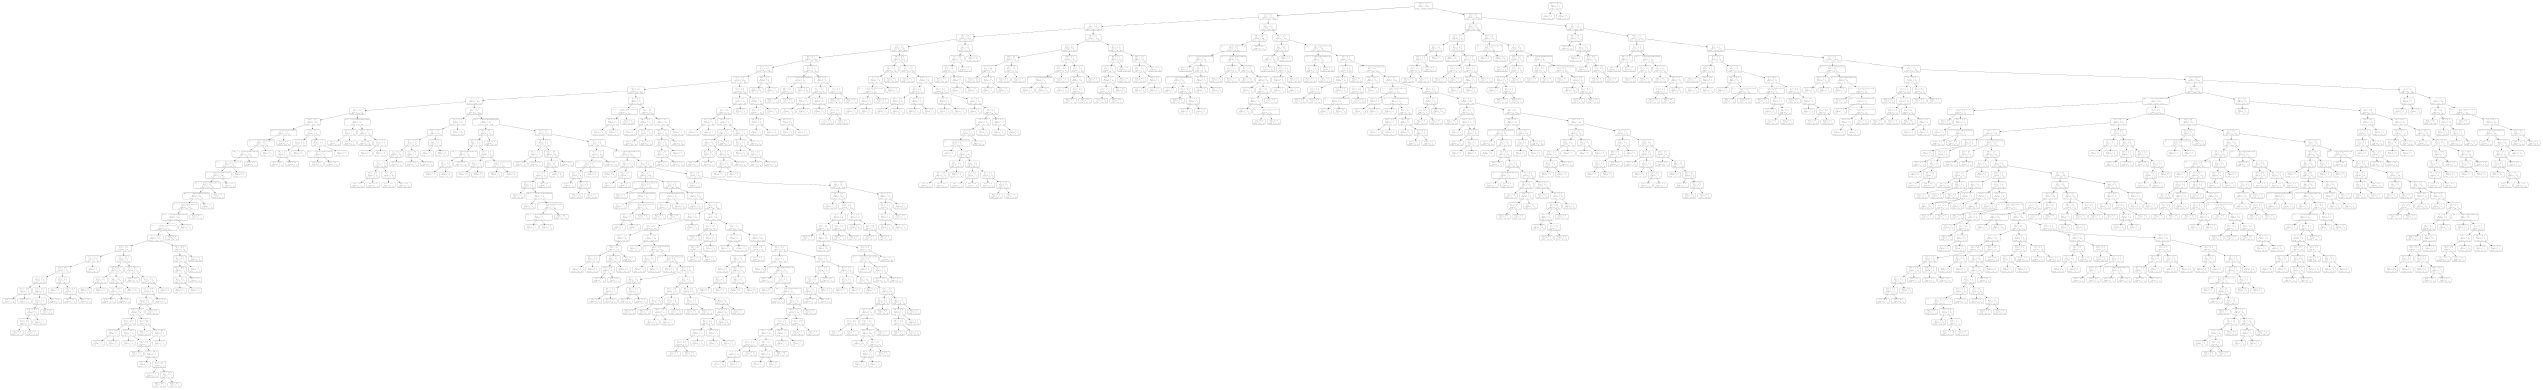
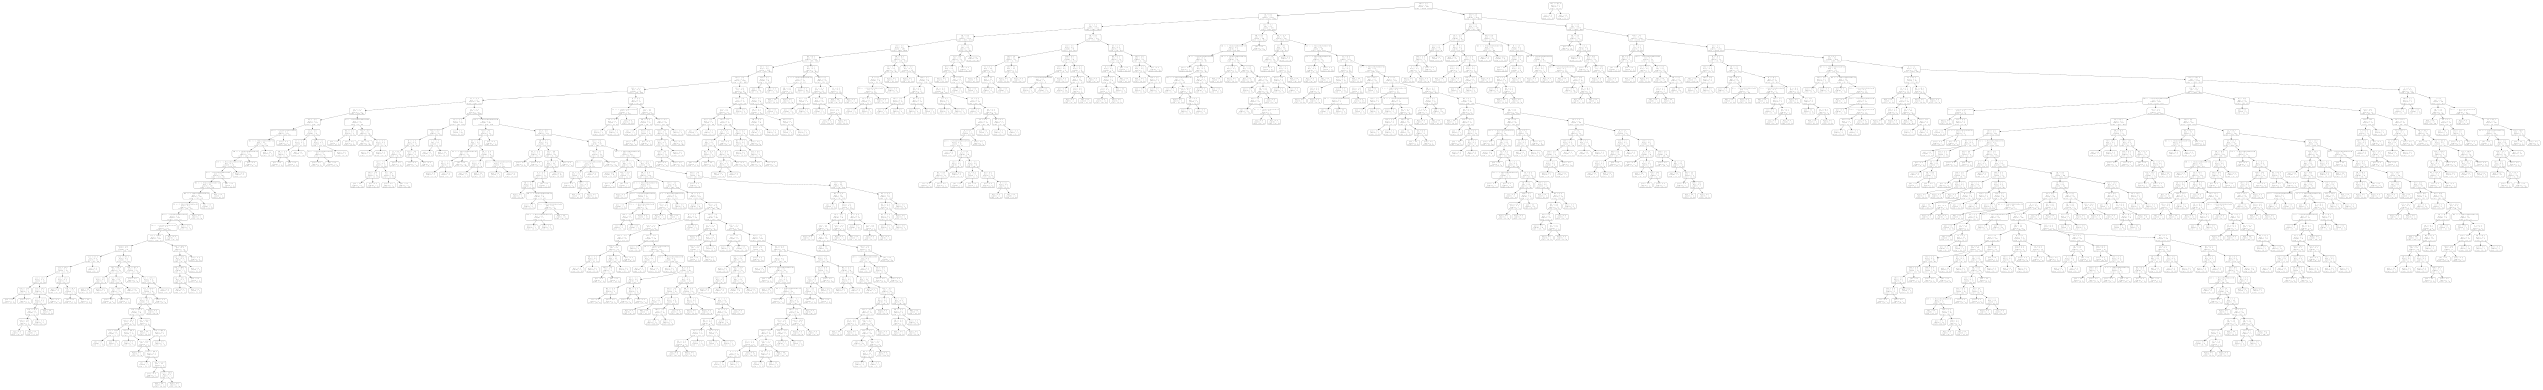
(1476, 121) -> (1467, 116)
